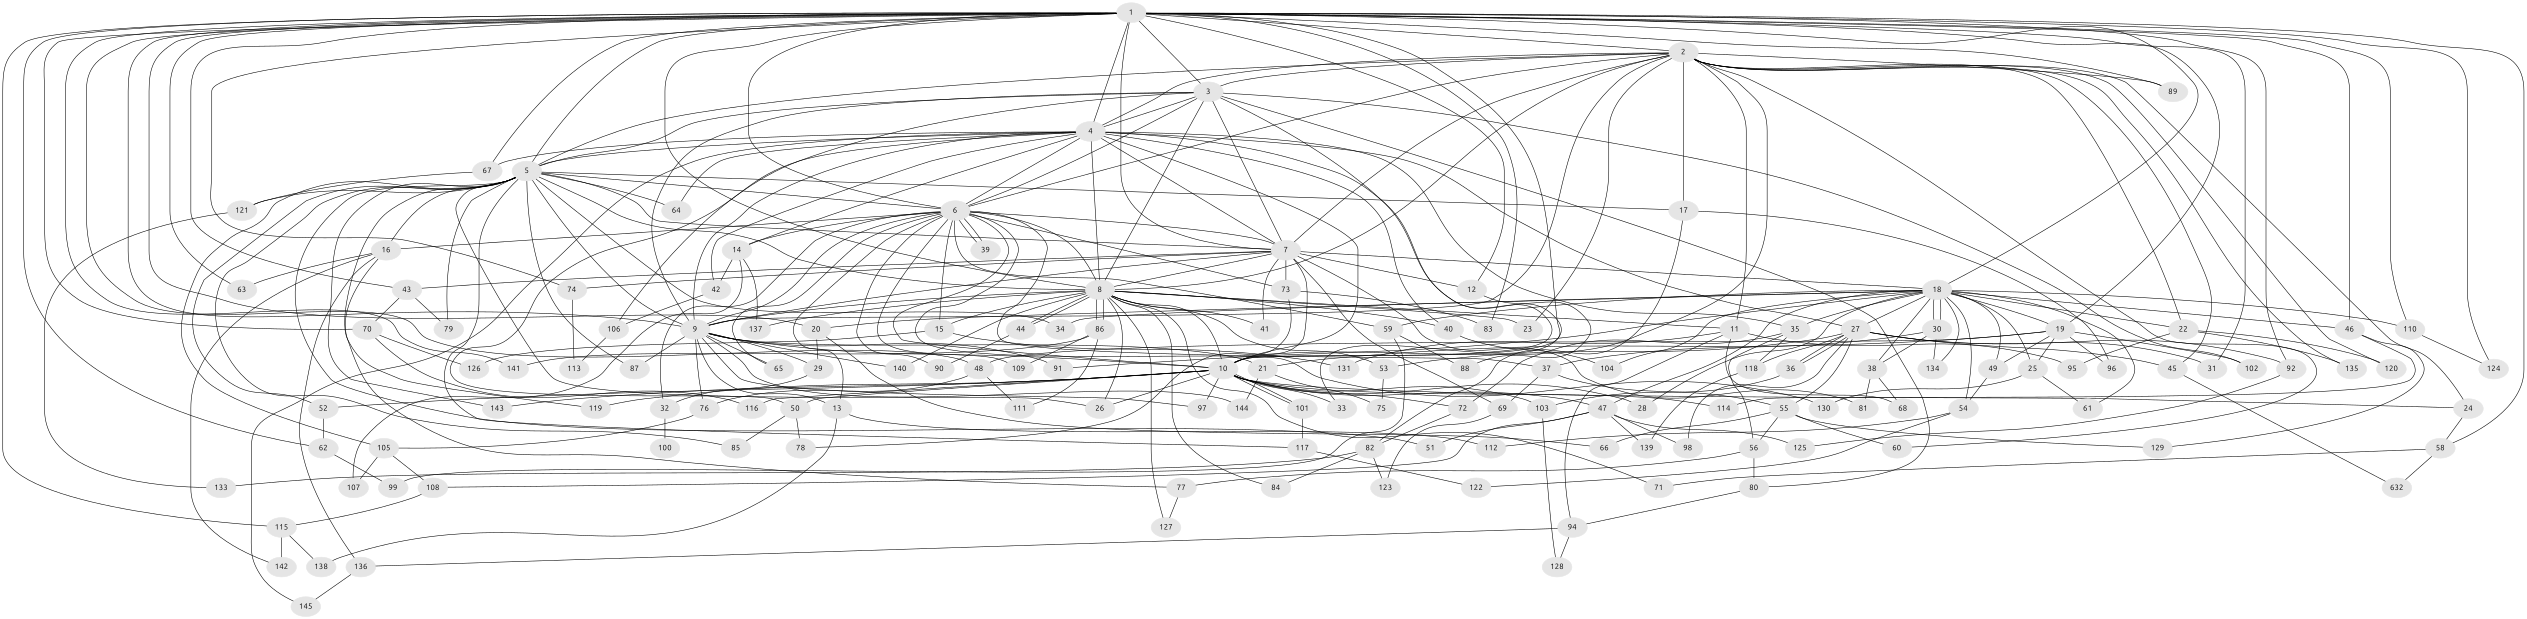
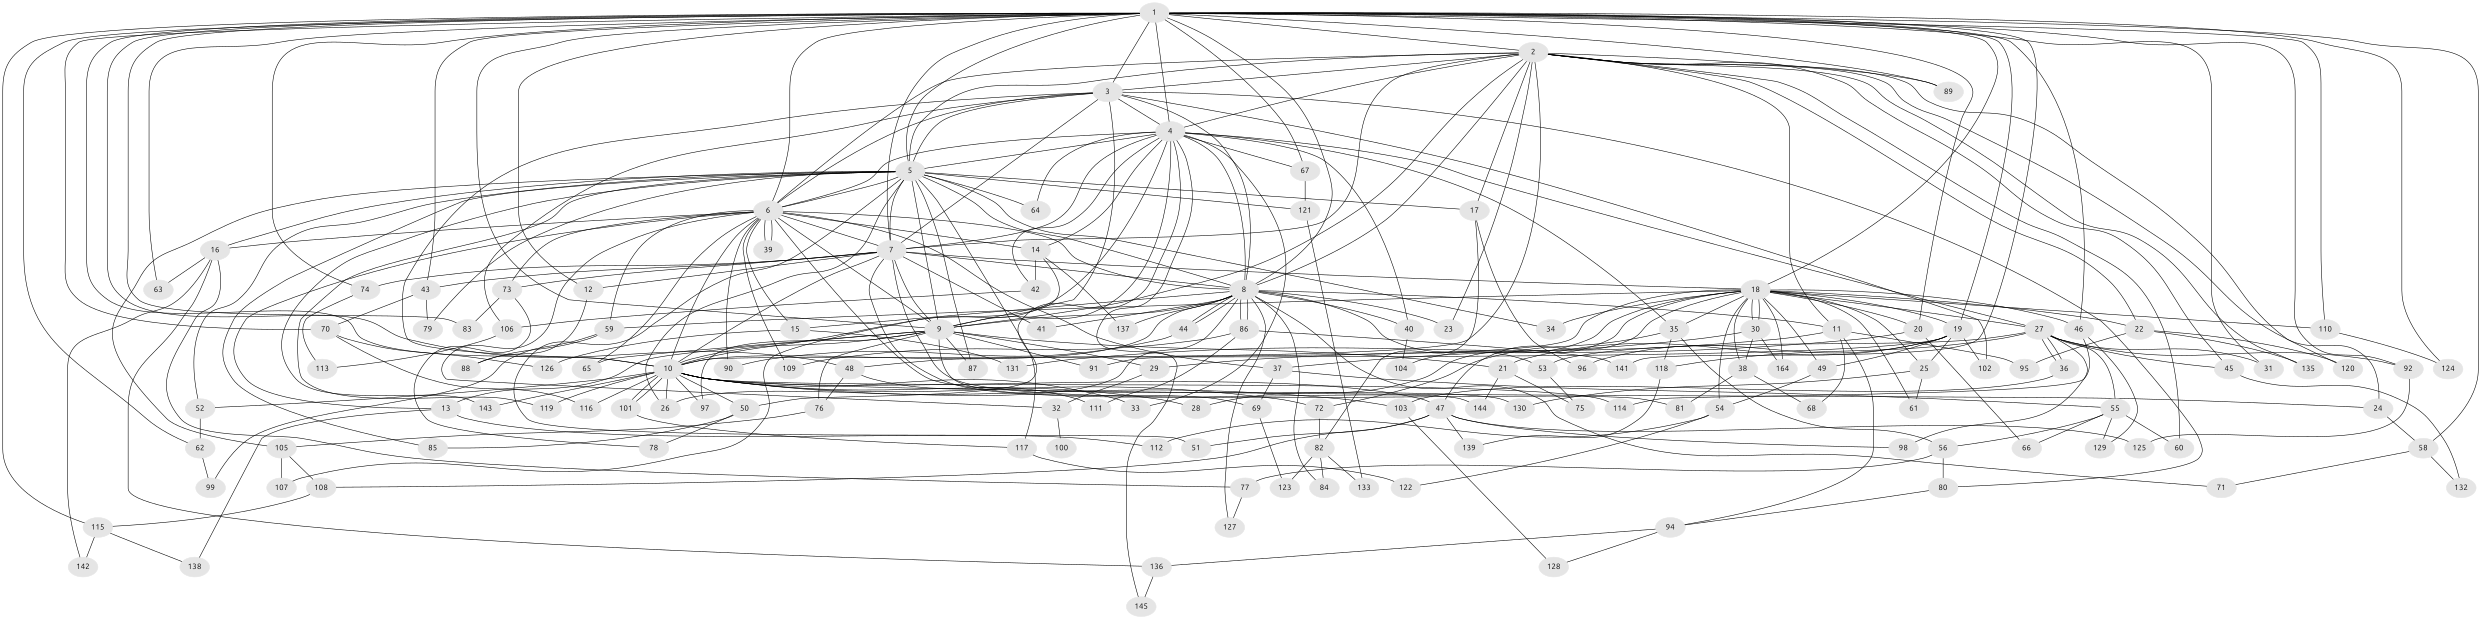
(900, 369) -> none
(1933, 369) -> (1783, 369)
(2397, 488) -> (2461, 488)
